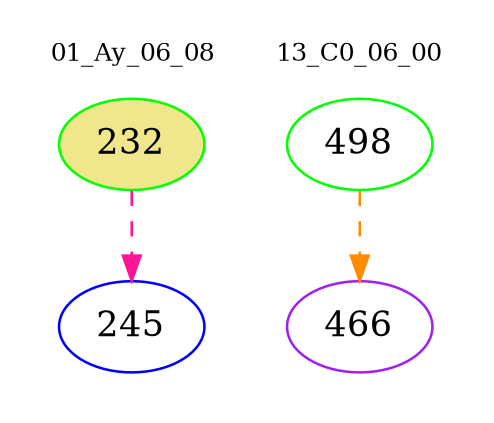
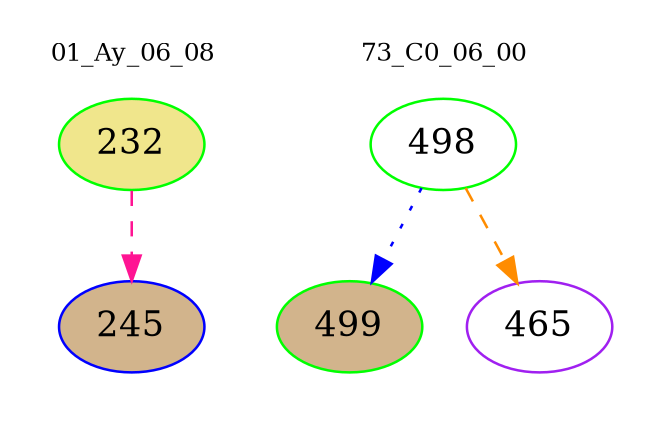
(360, 54) -> (445, 54)
(132, 327) -> (132, 327)
none -> (350, 327)
(360, 327) -> (540, 327)
